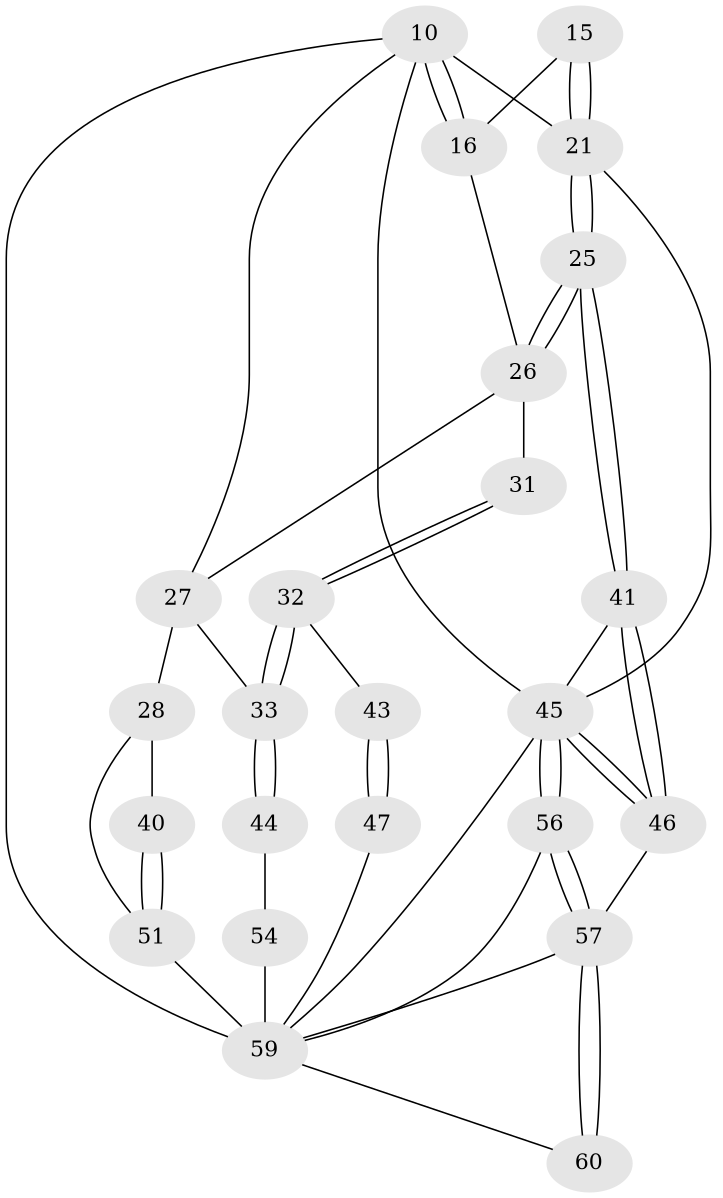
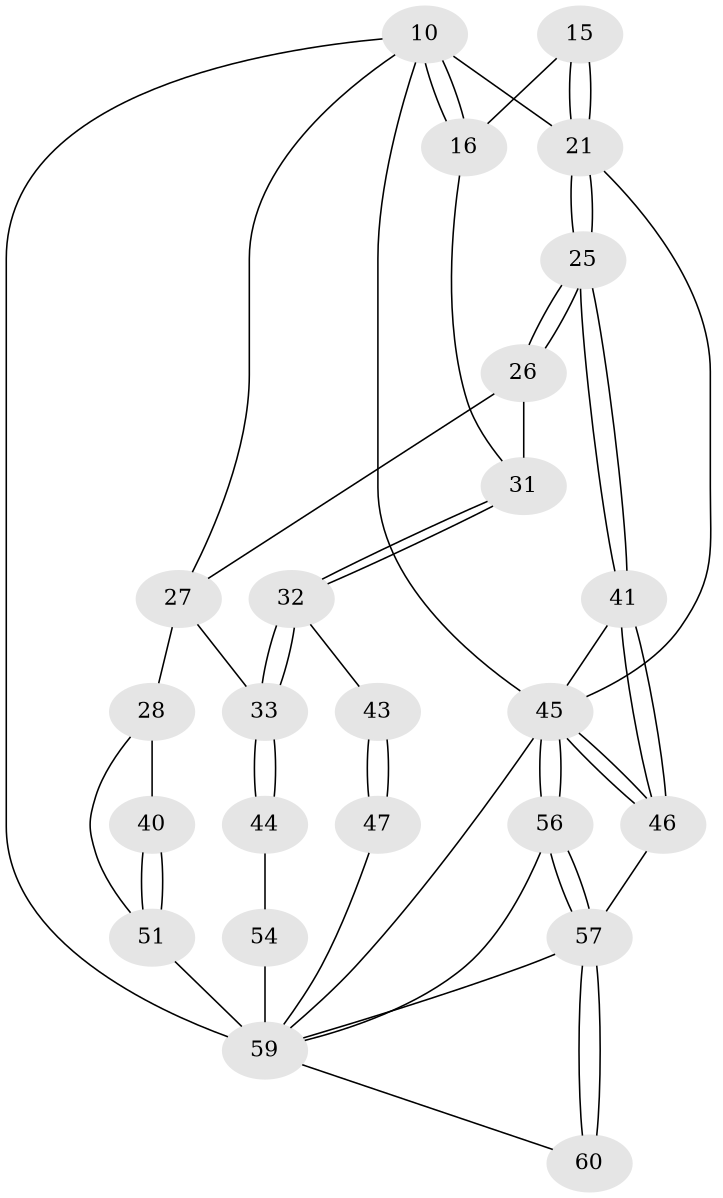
(494, 260) -> (453, 324)
